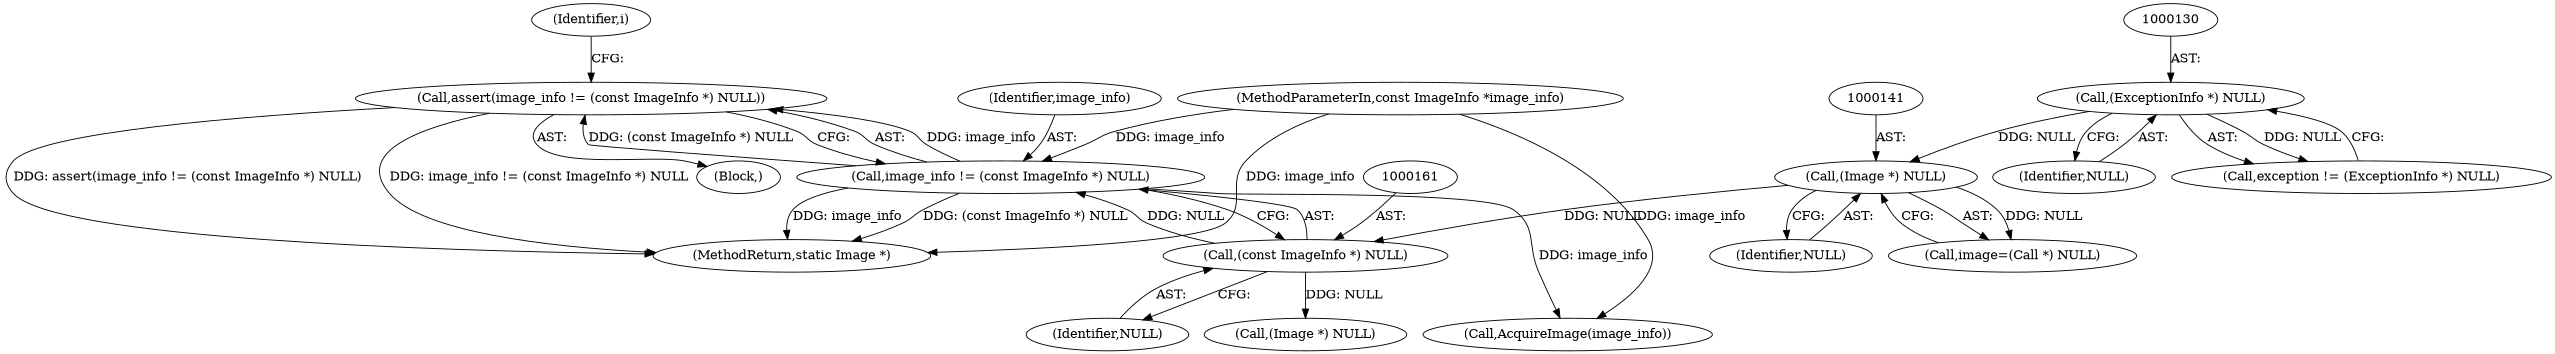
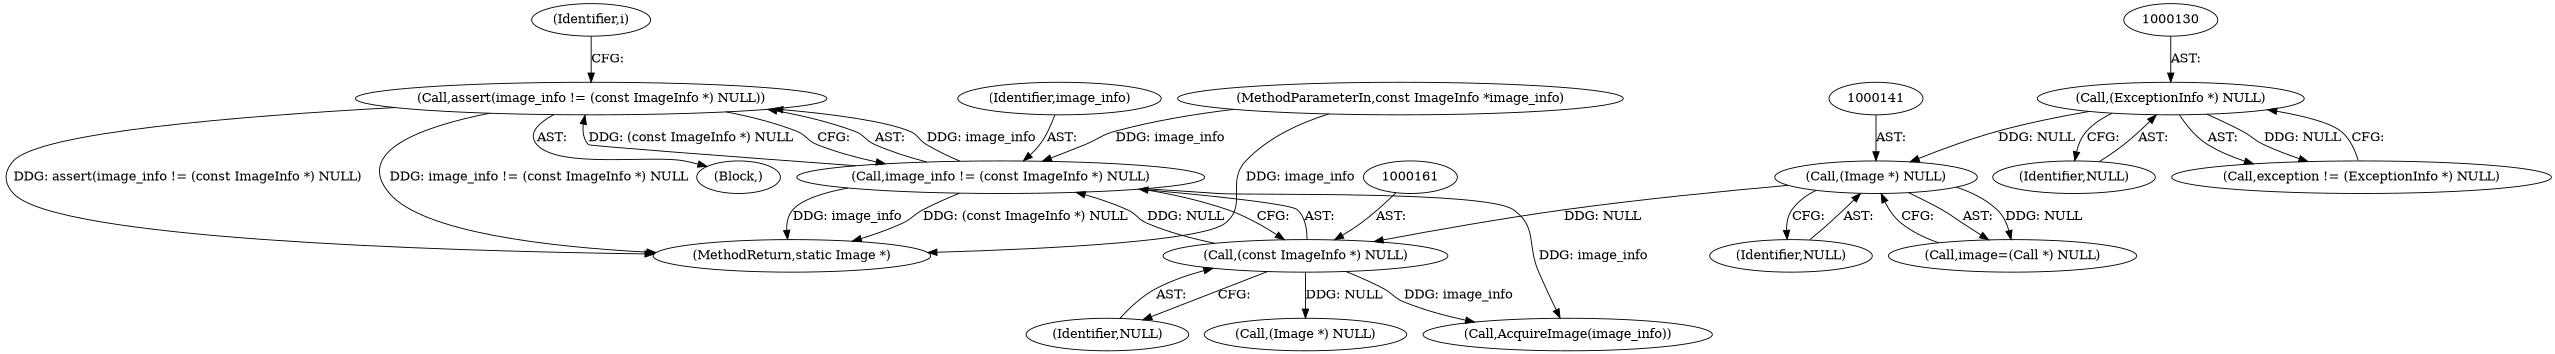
(1604, 188) -> (1403, 302)
